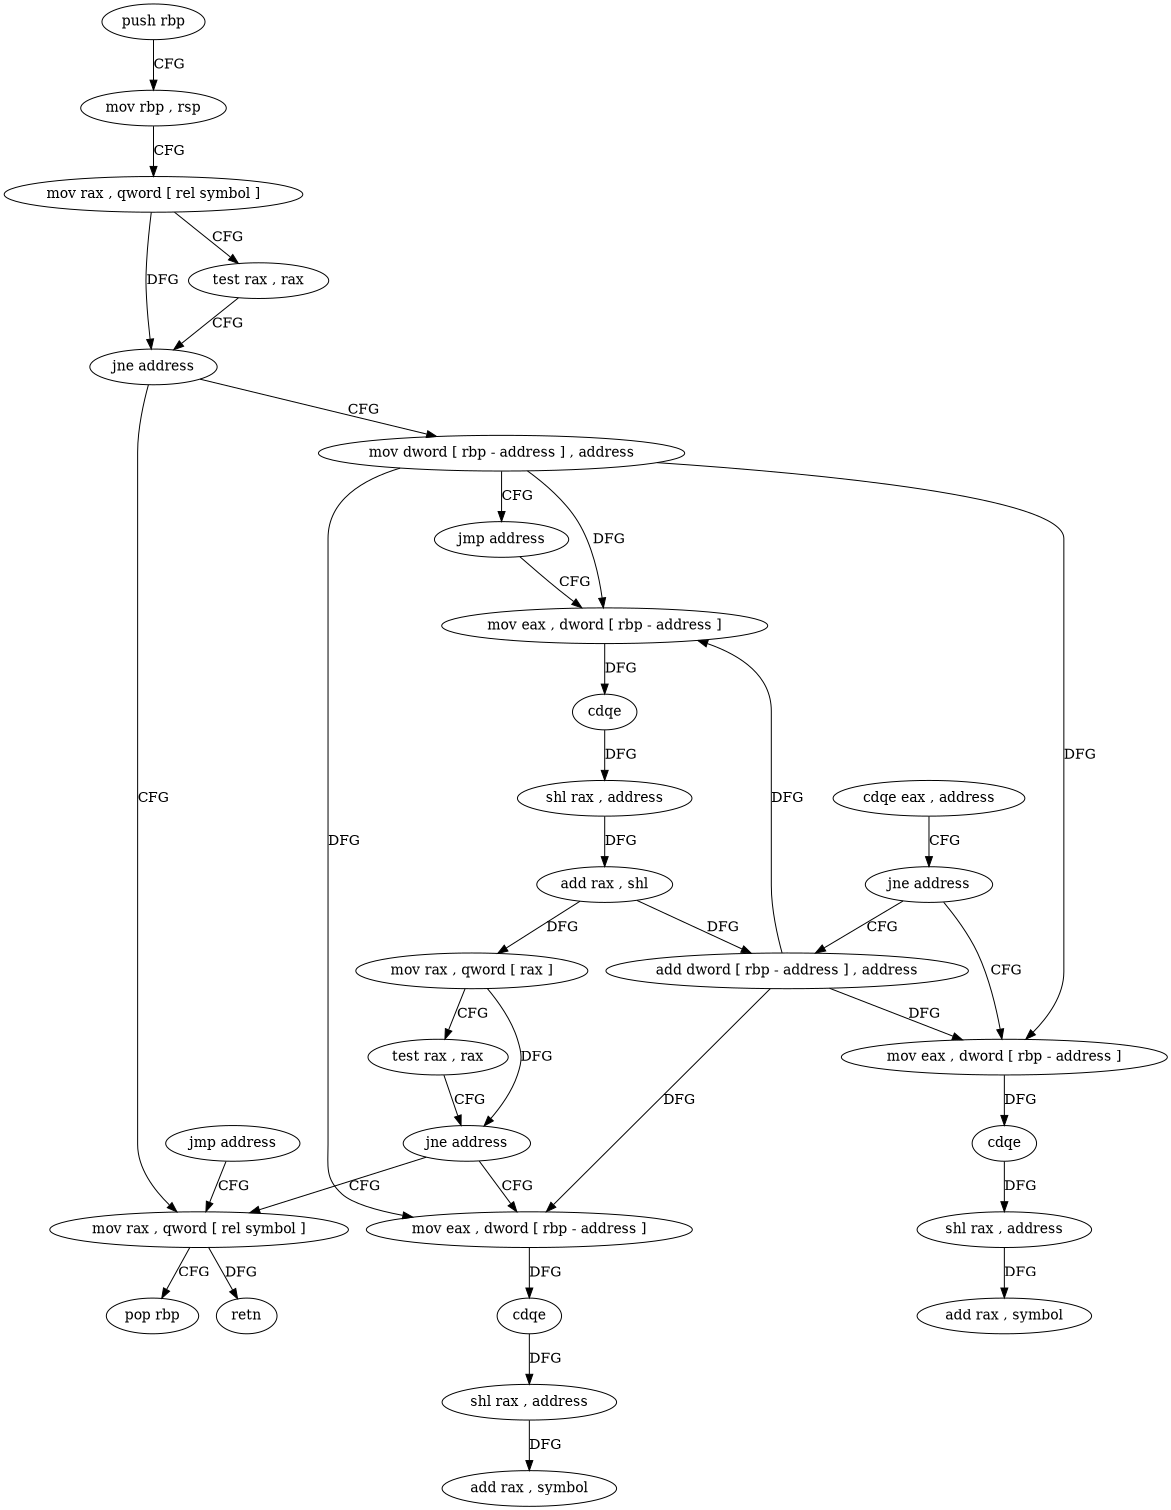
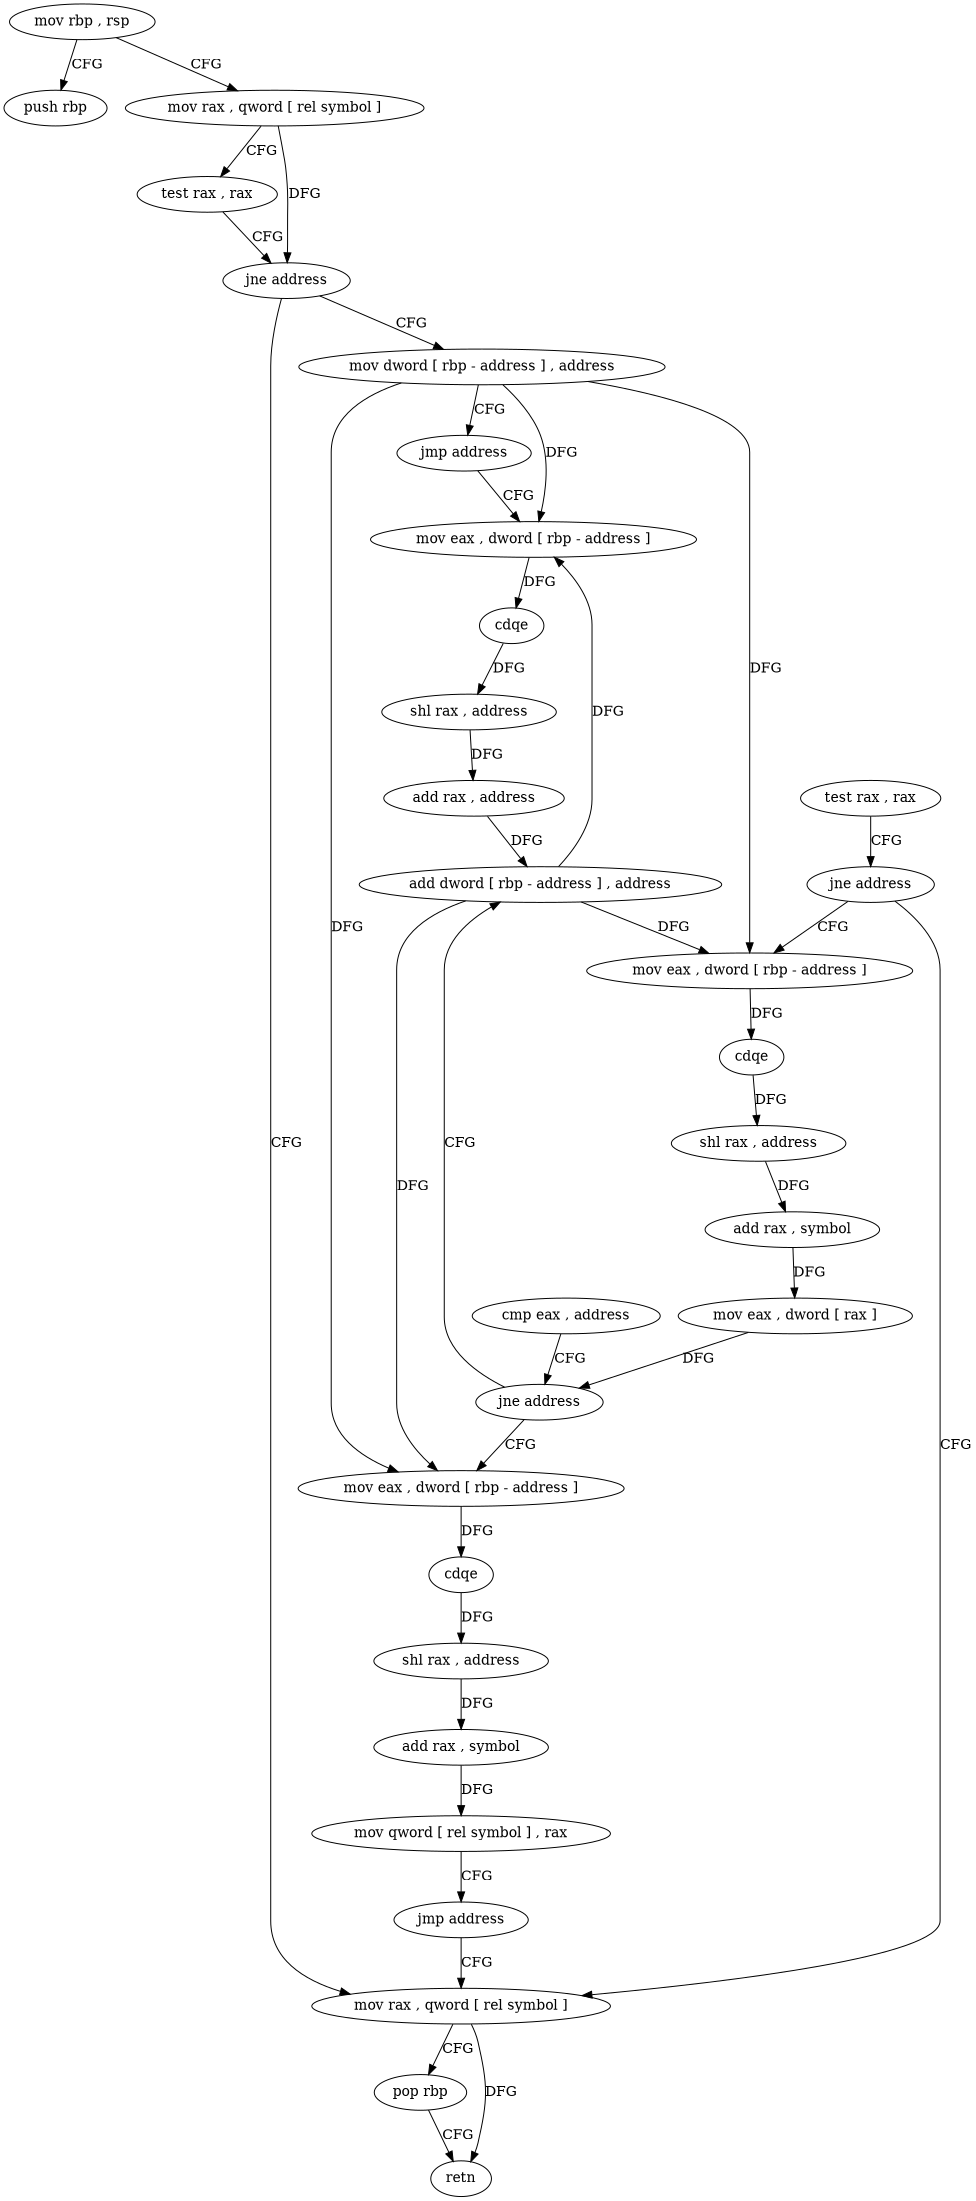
(154, 60) -> (70, 60)
(929, 798) -> (566, 1316)
(605, 885) -> (474, 798)
(472, 971) -> none
none -> (795, 1316)
none -> (461, 1834)
none -> (439, 2131)
